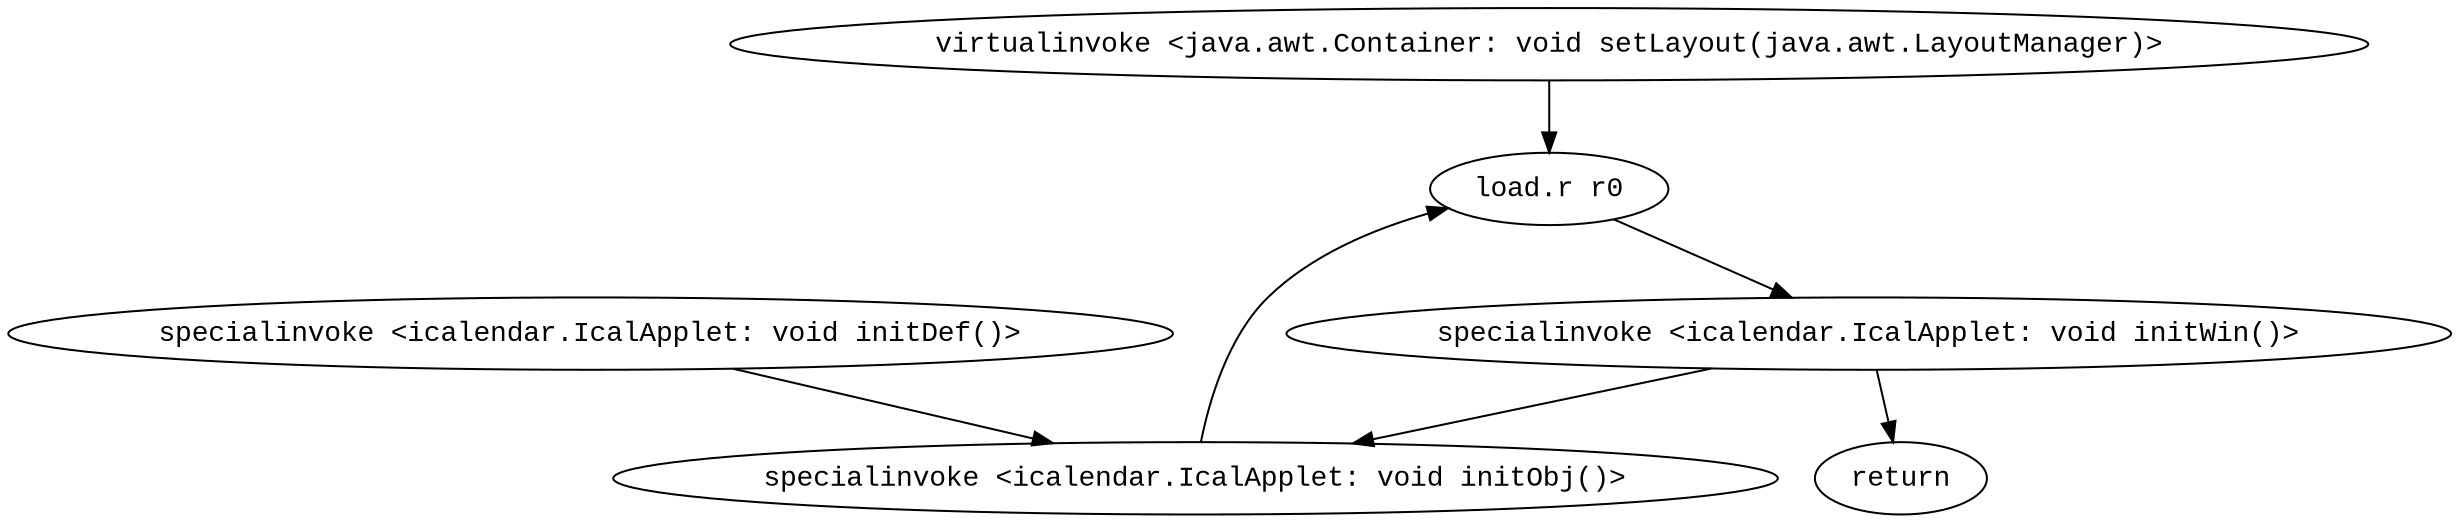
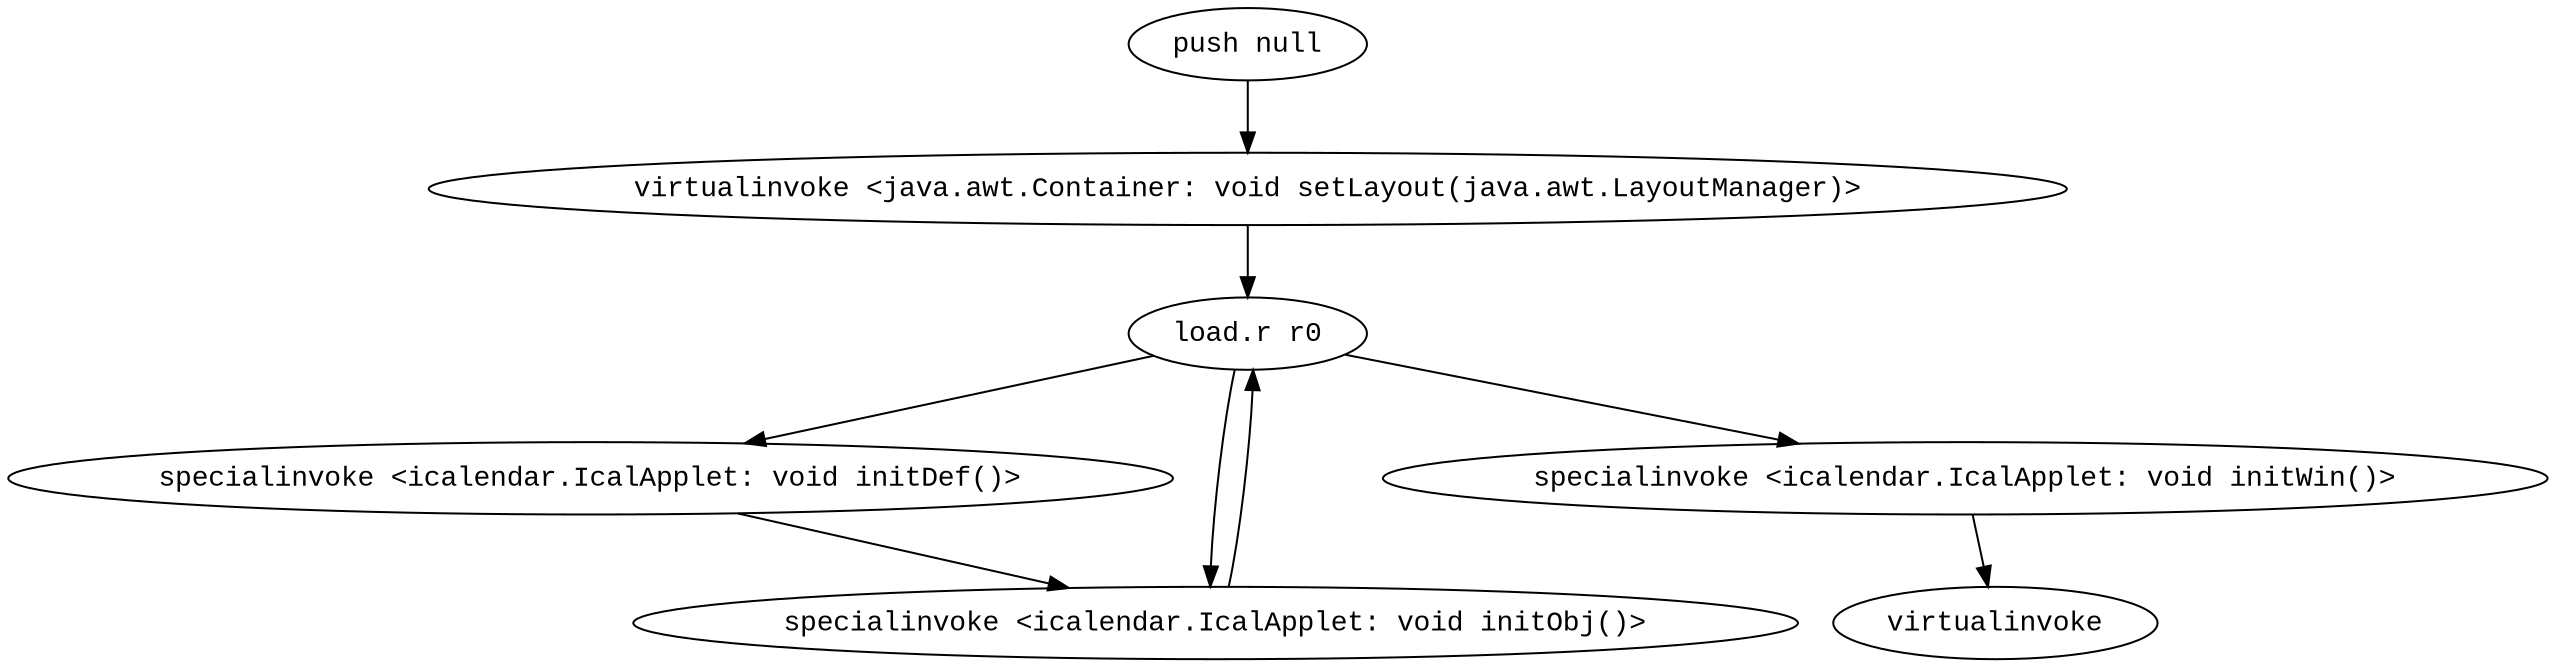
none -> (1248, 44)
none -> (959, 397)
(1542, 404) -> (1219, 468)
(1901, 478) -> (1995, 623)
